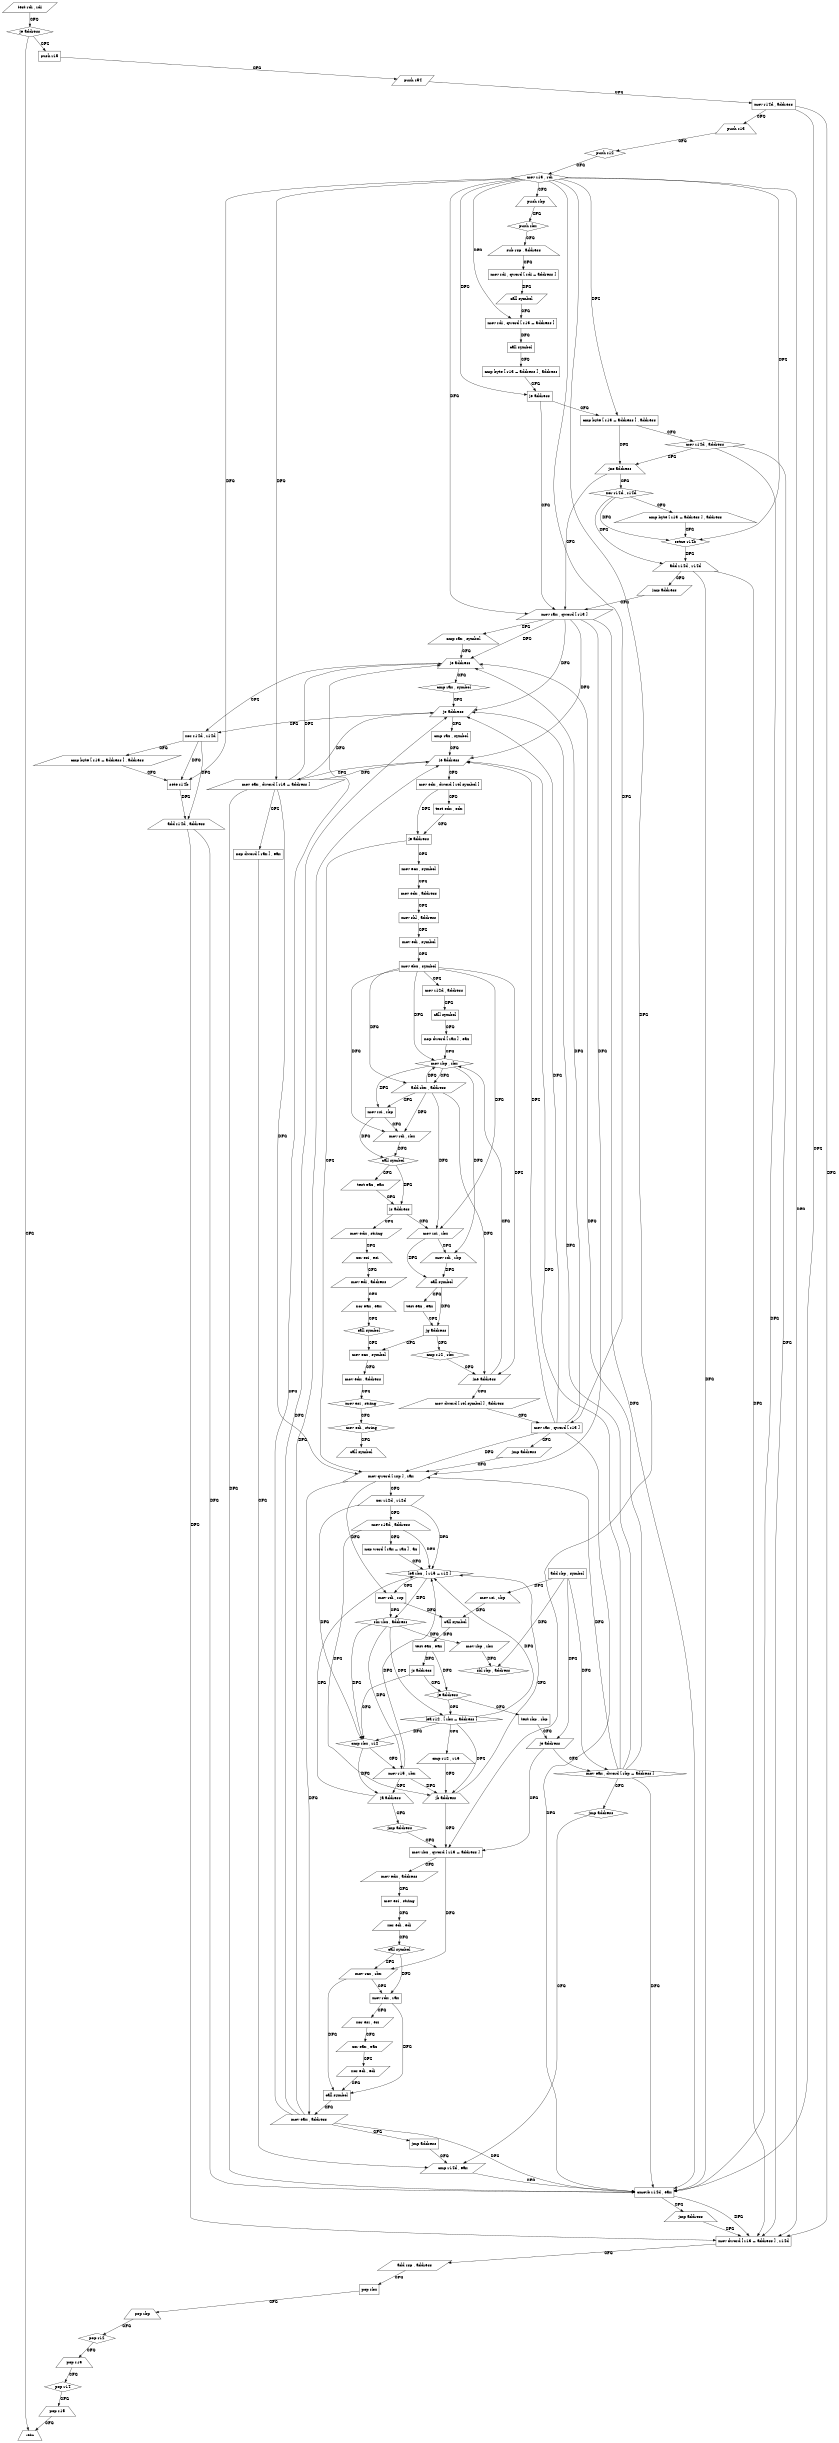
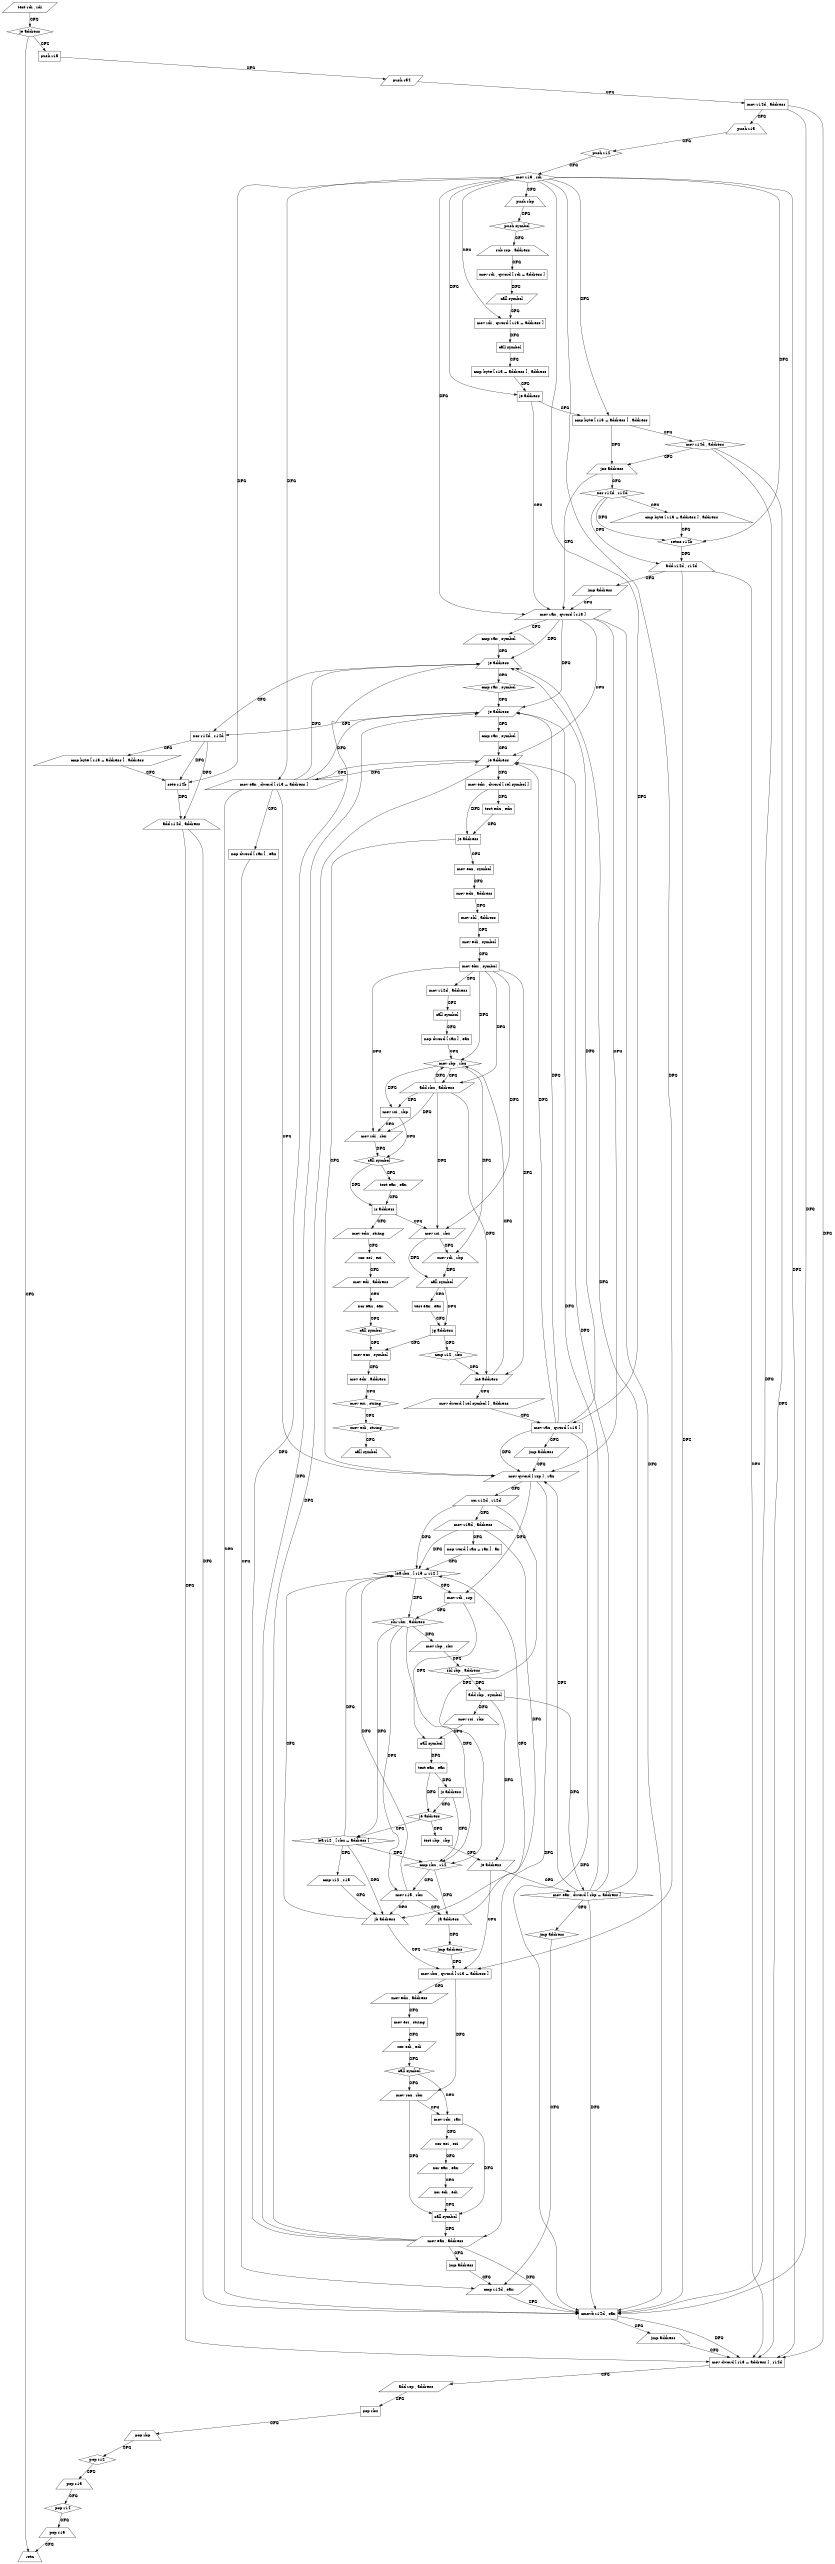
(528, 226) -> (517, 226)
(534, 1623) -> (473, 1682)
